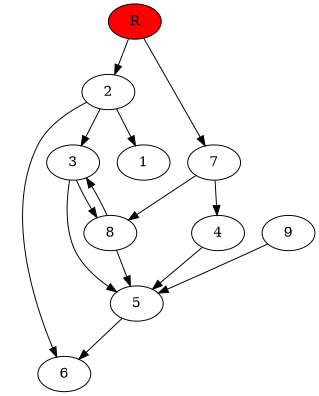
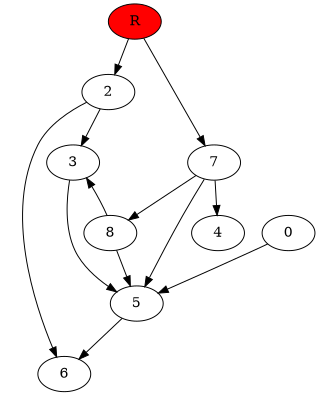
(144, 163) -> none
(83, 195) -> none
(289, 233) -> (289, 233)
(181, 265) -> (176, 228)
